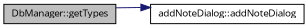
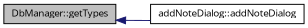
(128, 8) -> (138, 20)
